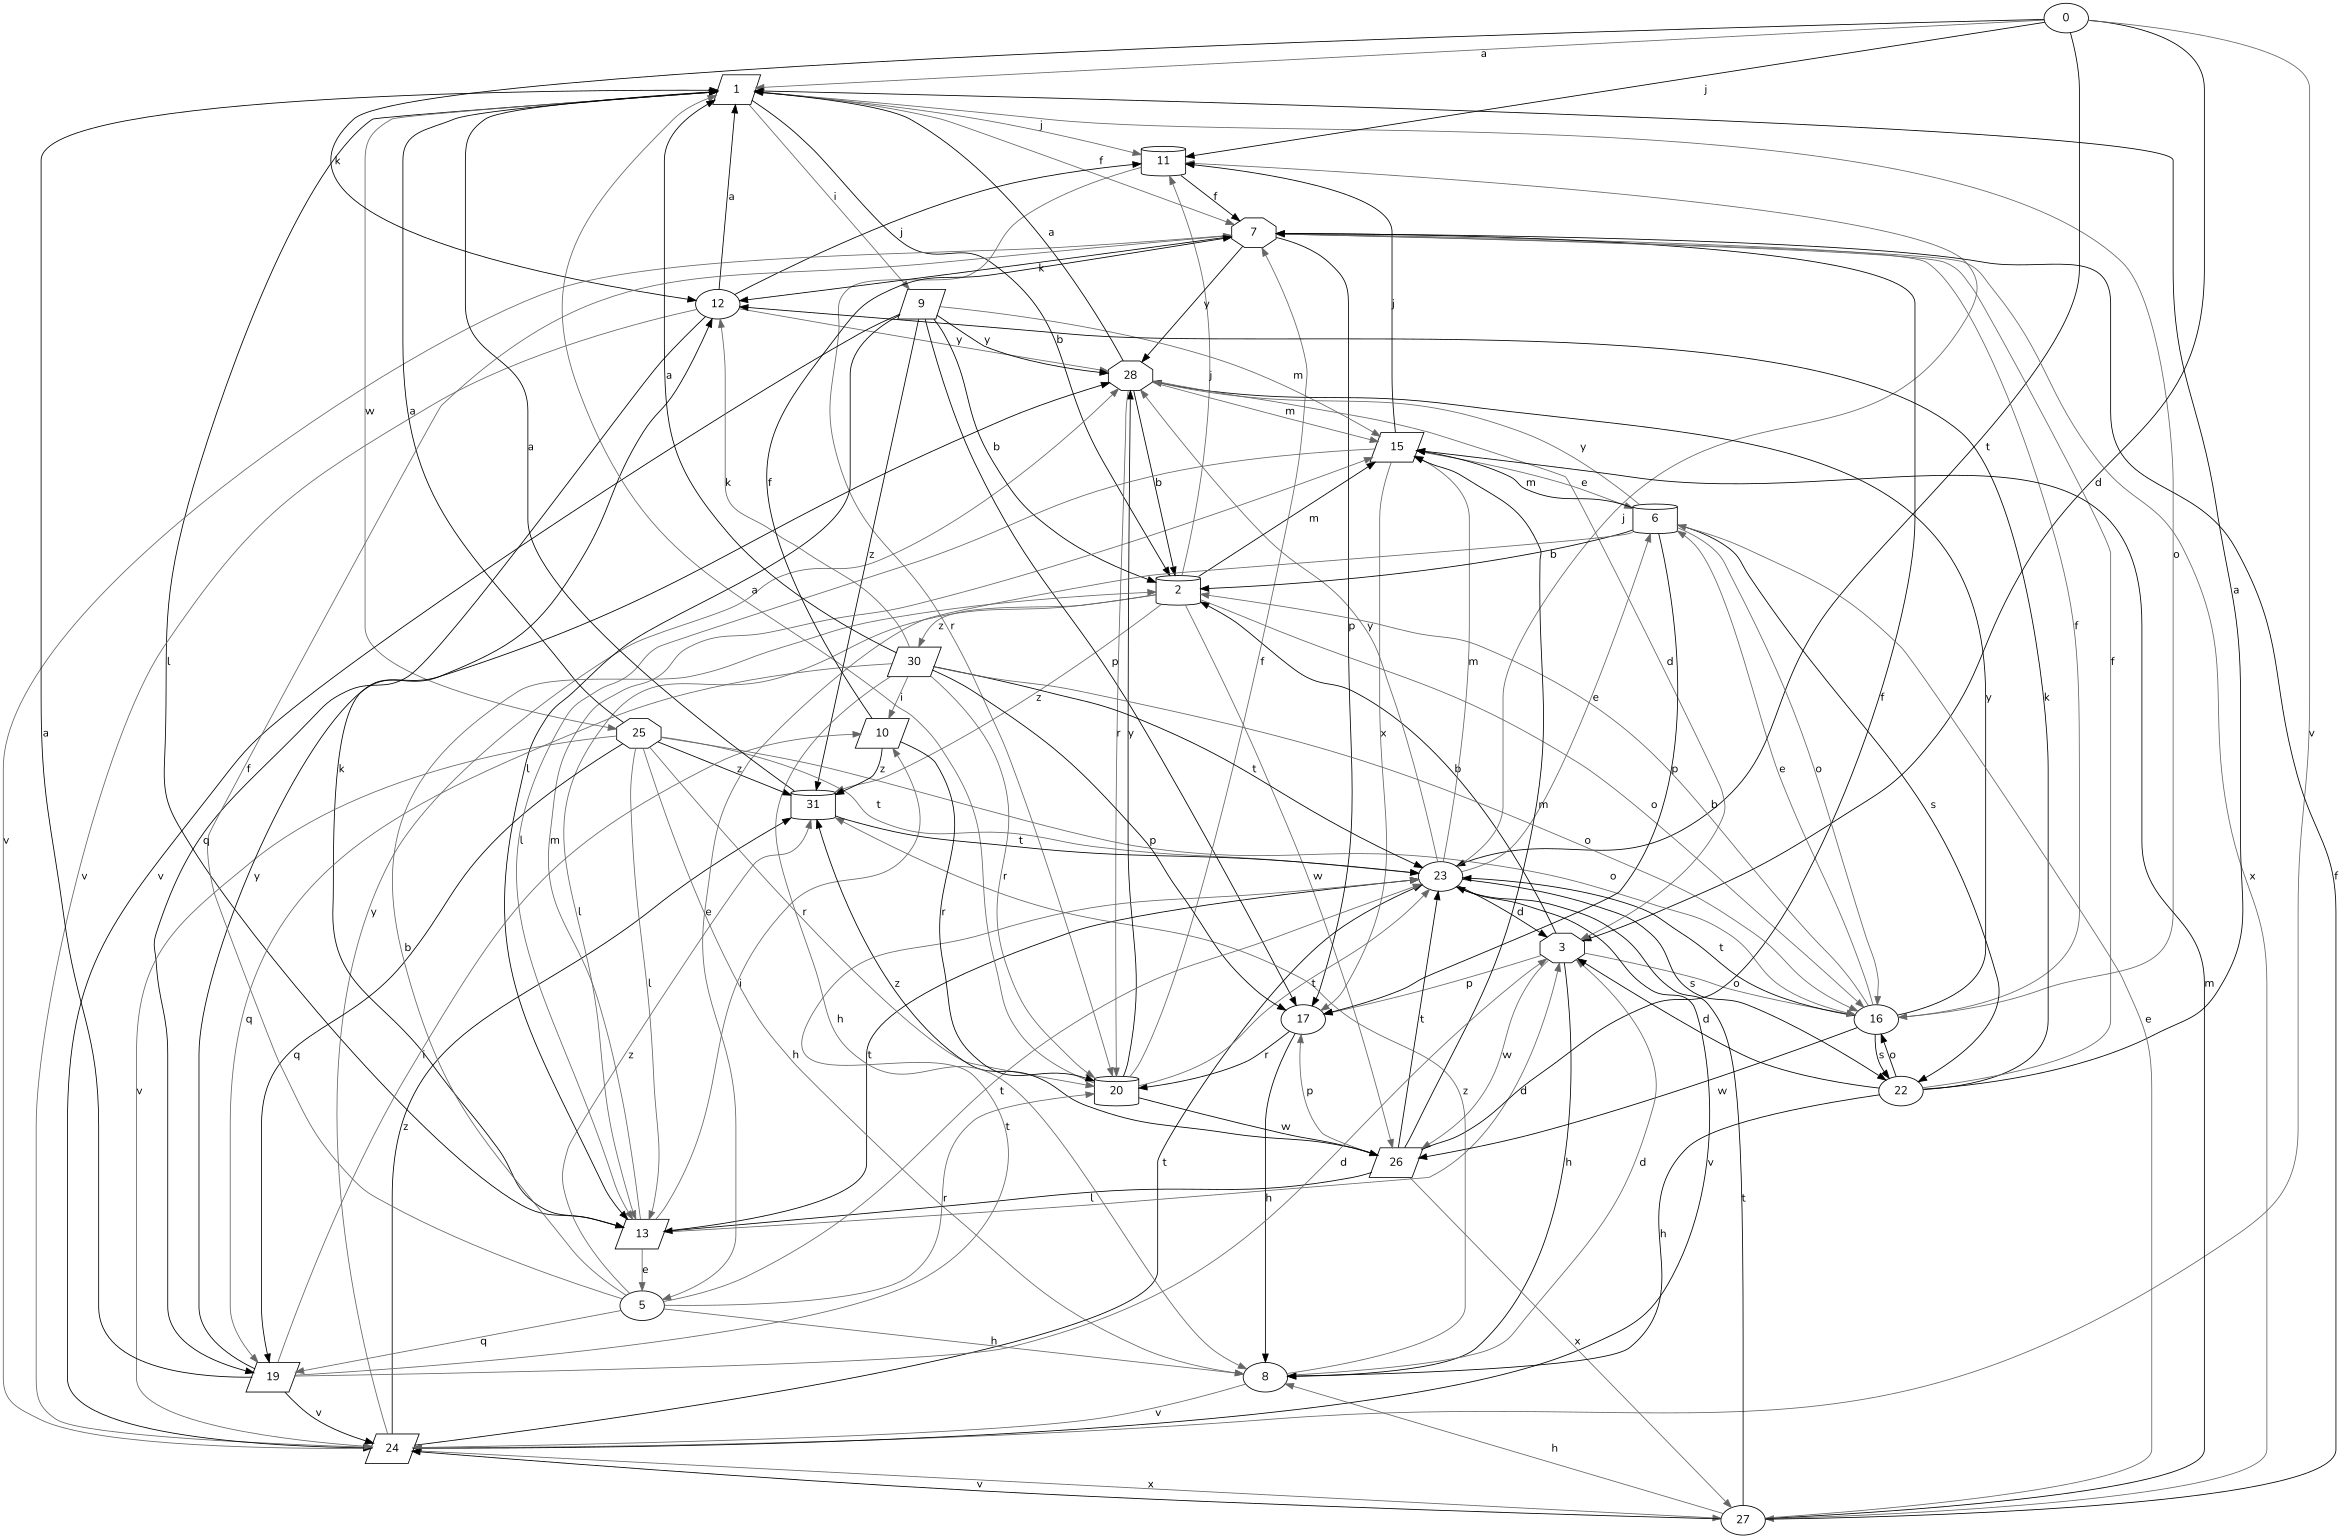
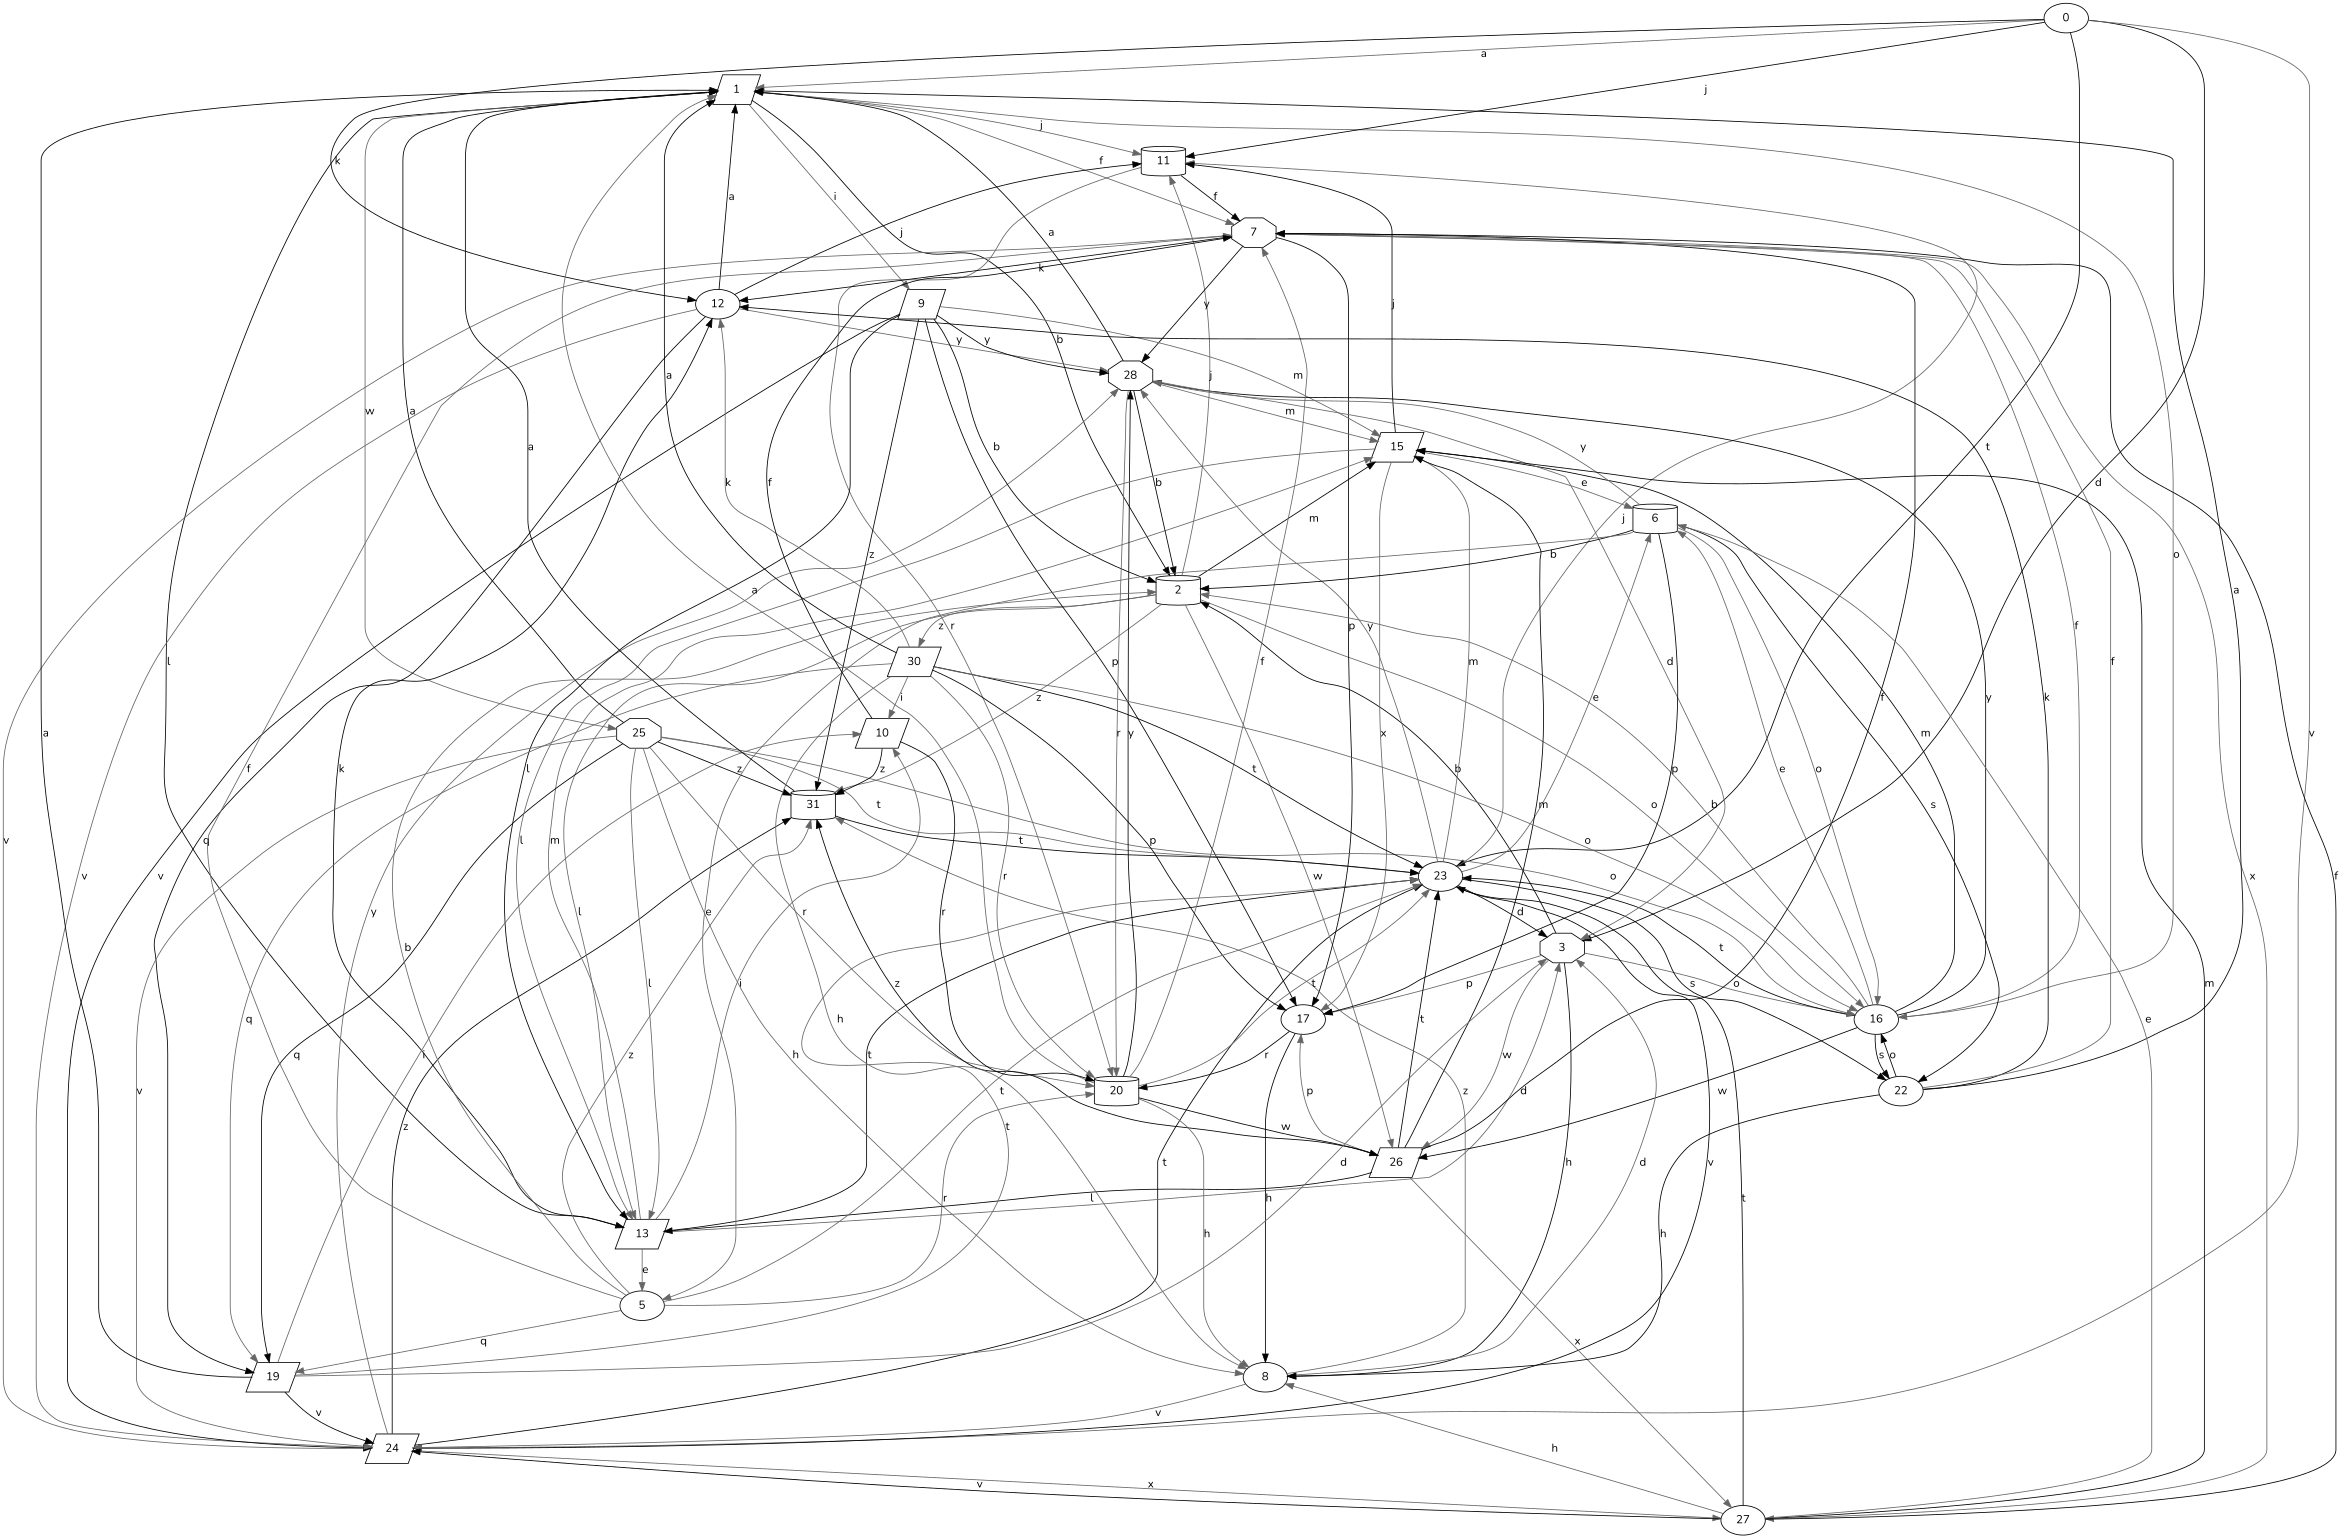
(1526, 489) -> (1827, 625)
(330, 726) -> none
(1717, 1042) -> none
(950, 1341) -> (1204, 1221)
